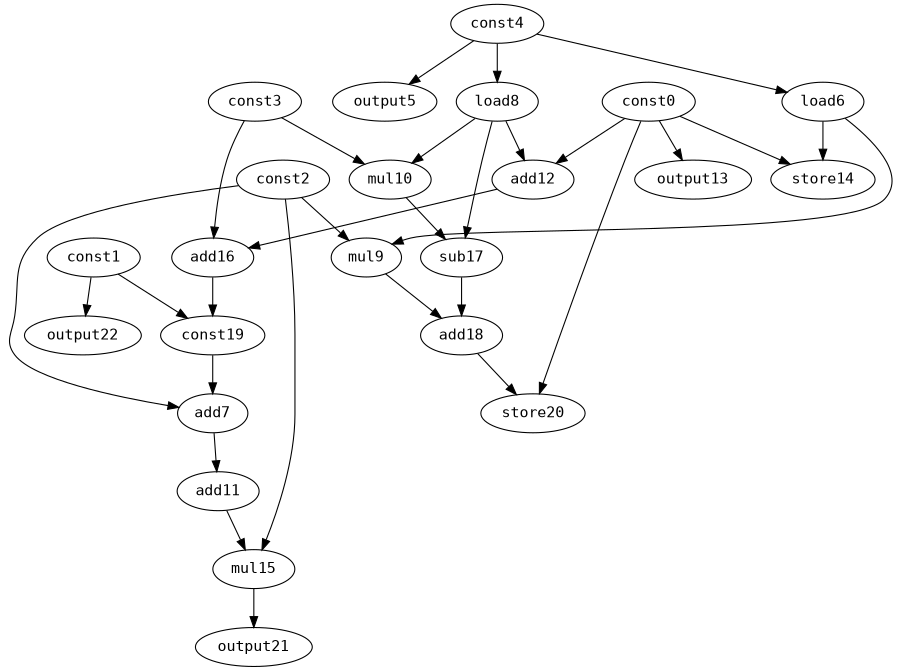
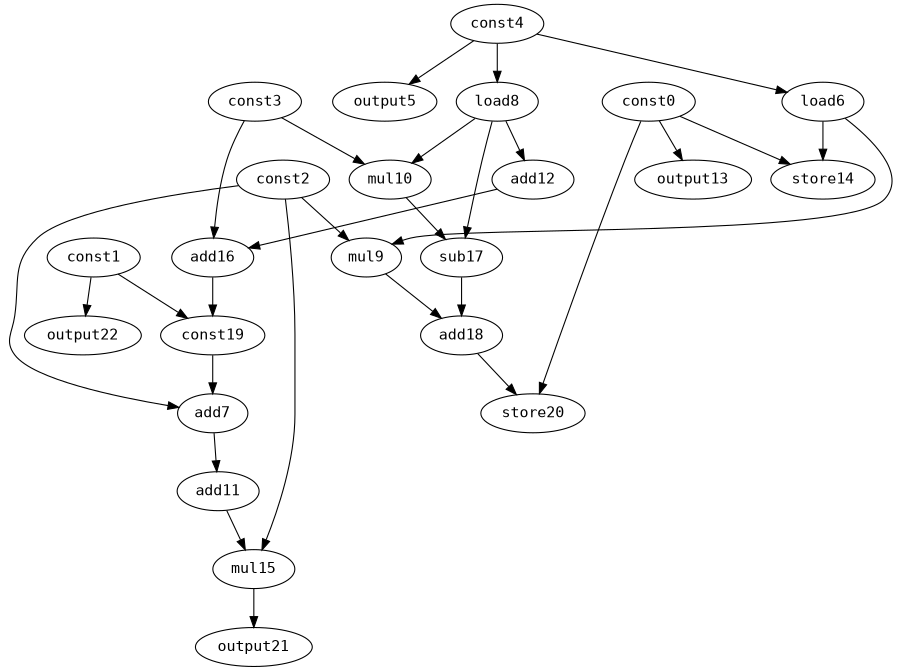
(595, 138) -> none
